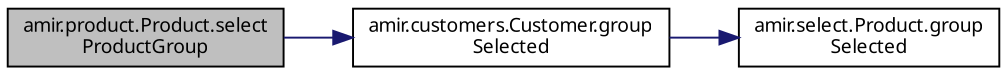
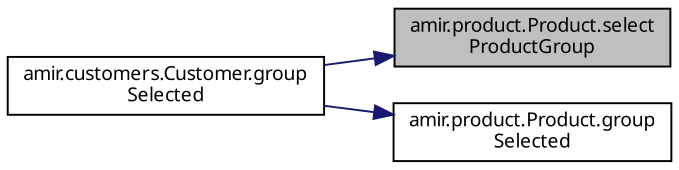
(308, 38) -> (349, 62)
(869, 38) -> (532, 132)
